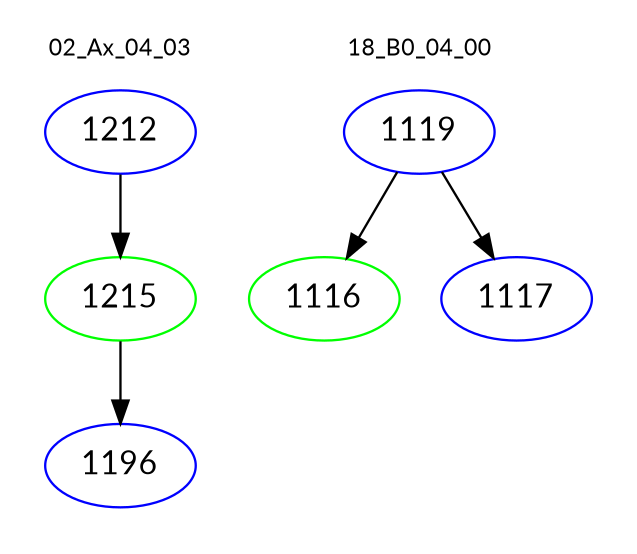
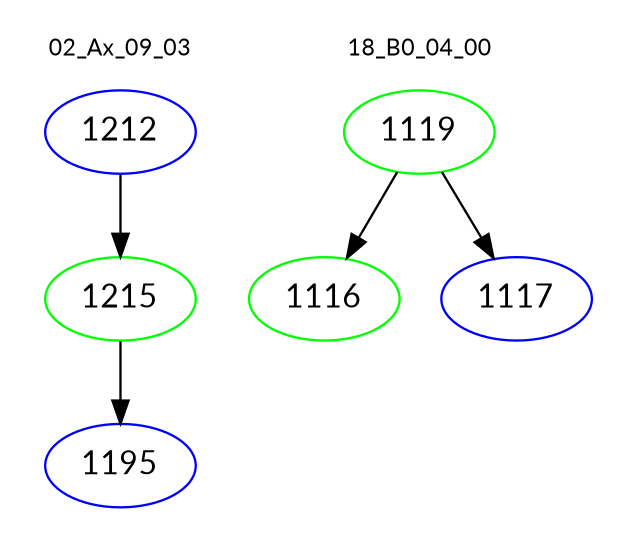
(120, 50) -> (120, 50)
(419, 132) -> (419, 132)
(120, 466) -> (120, 466)
